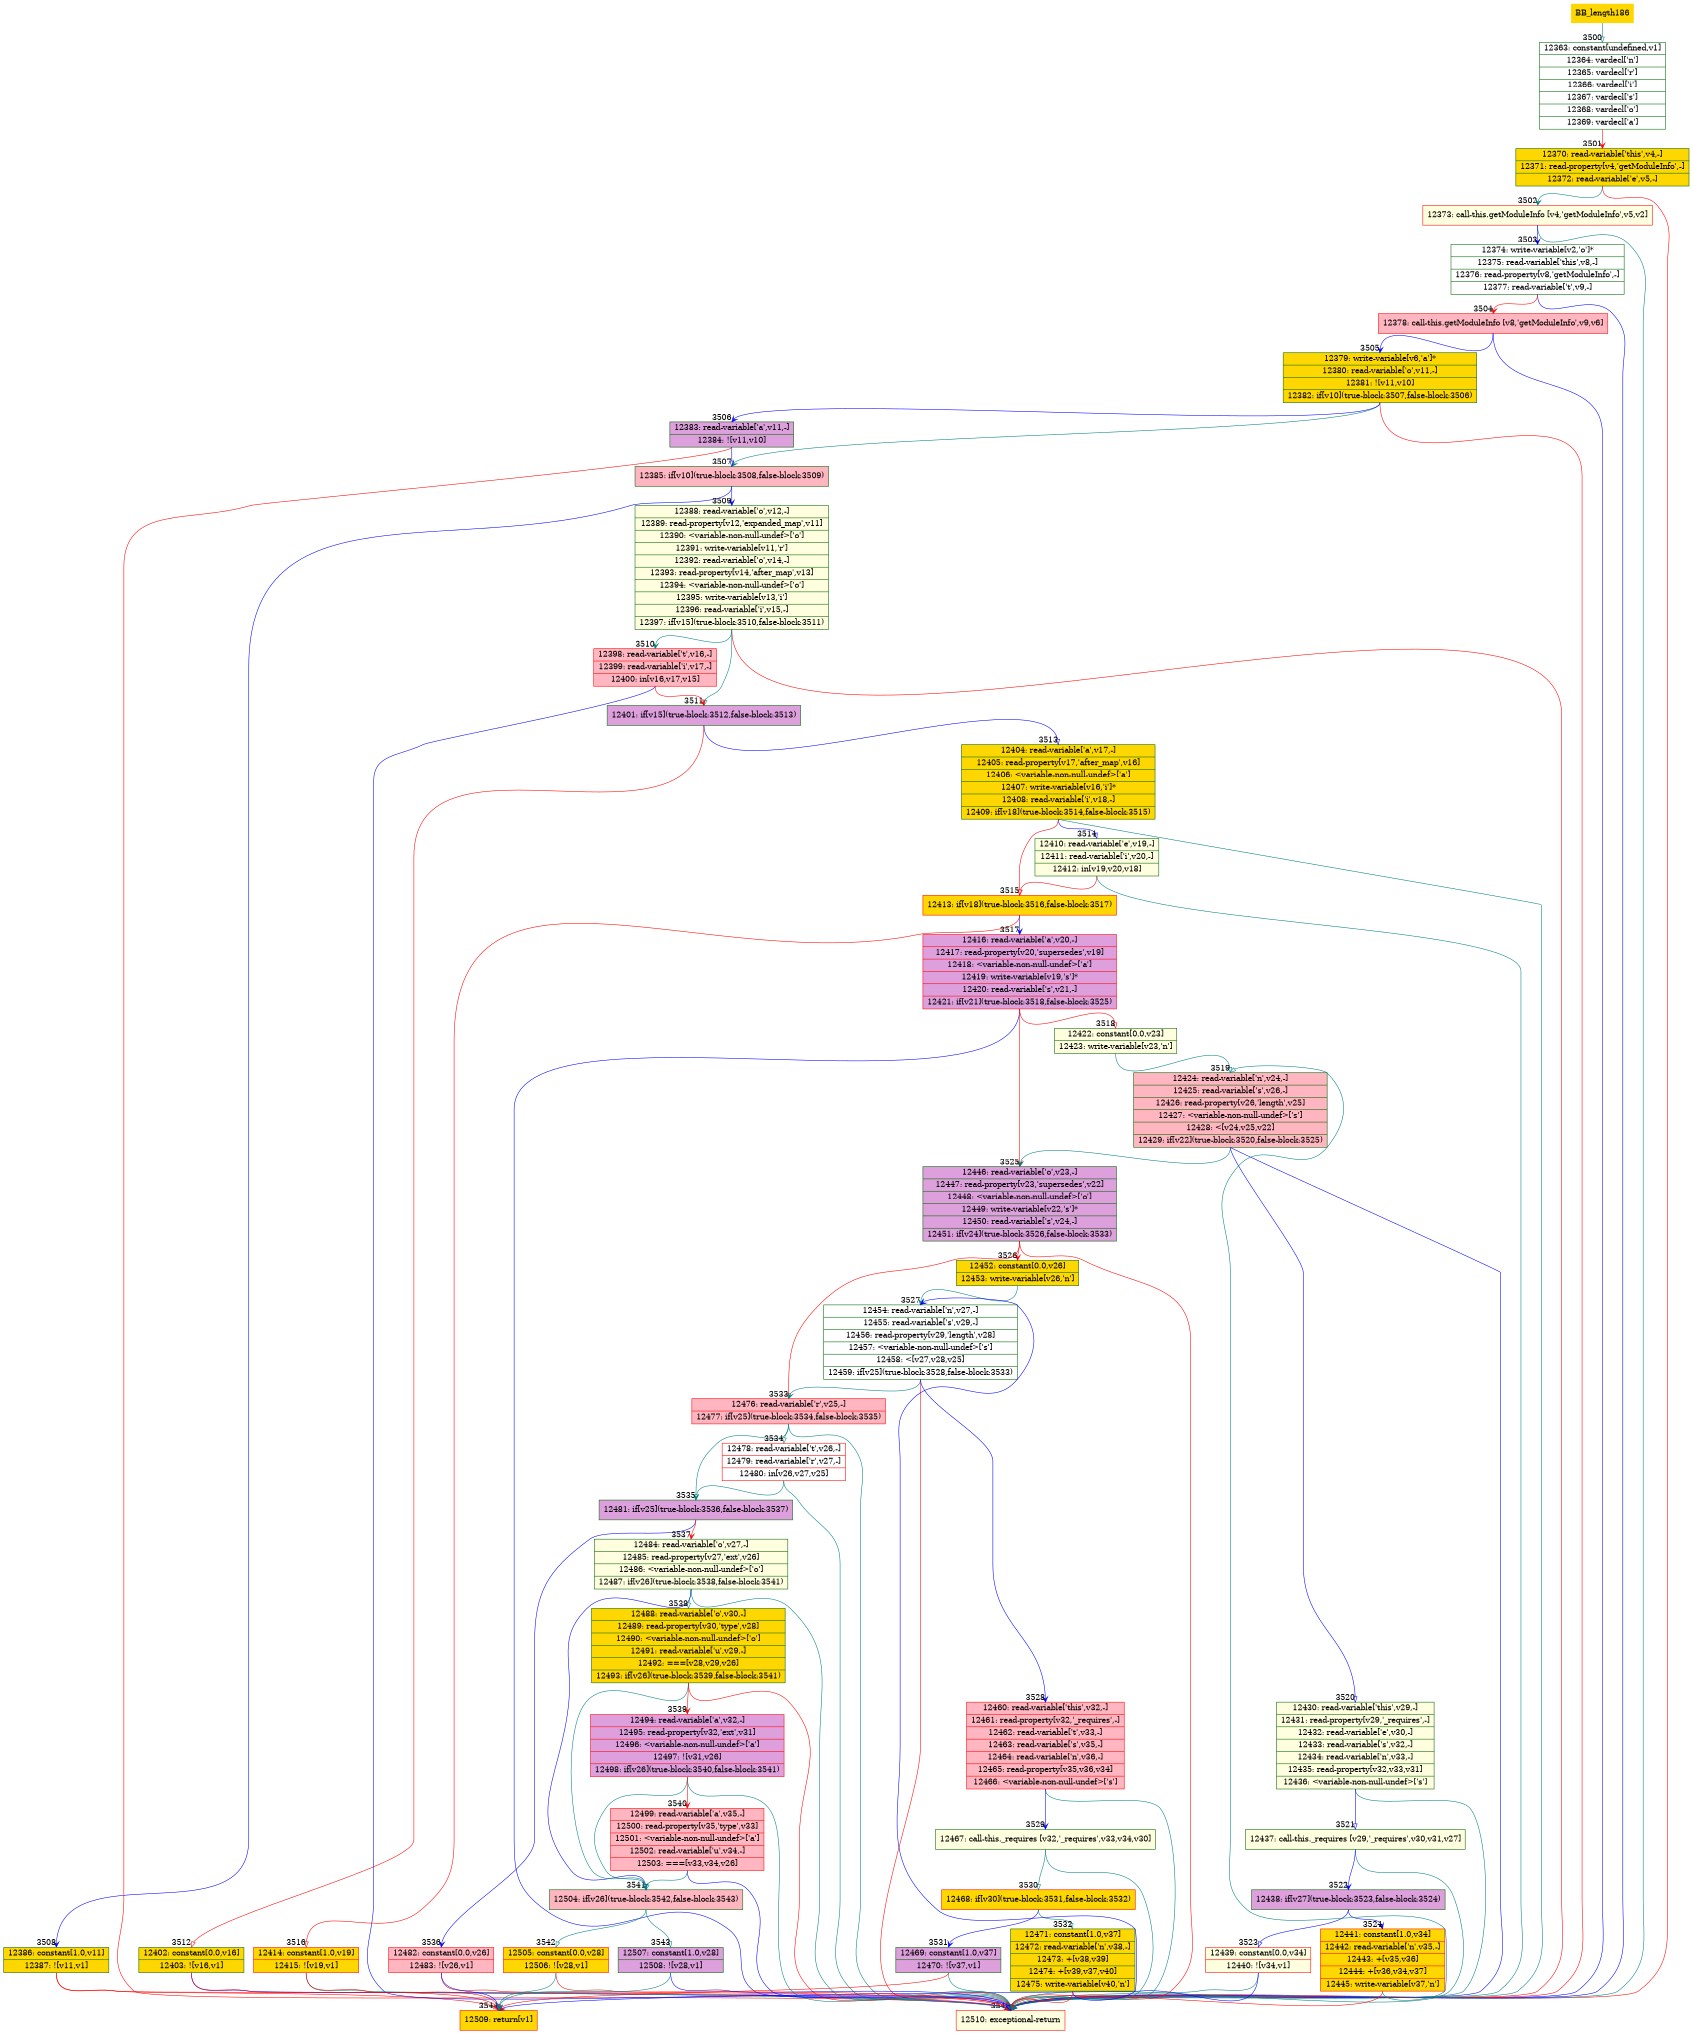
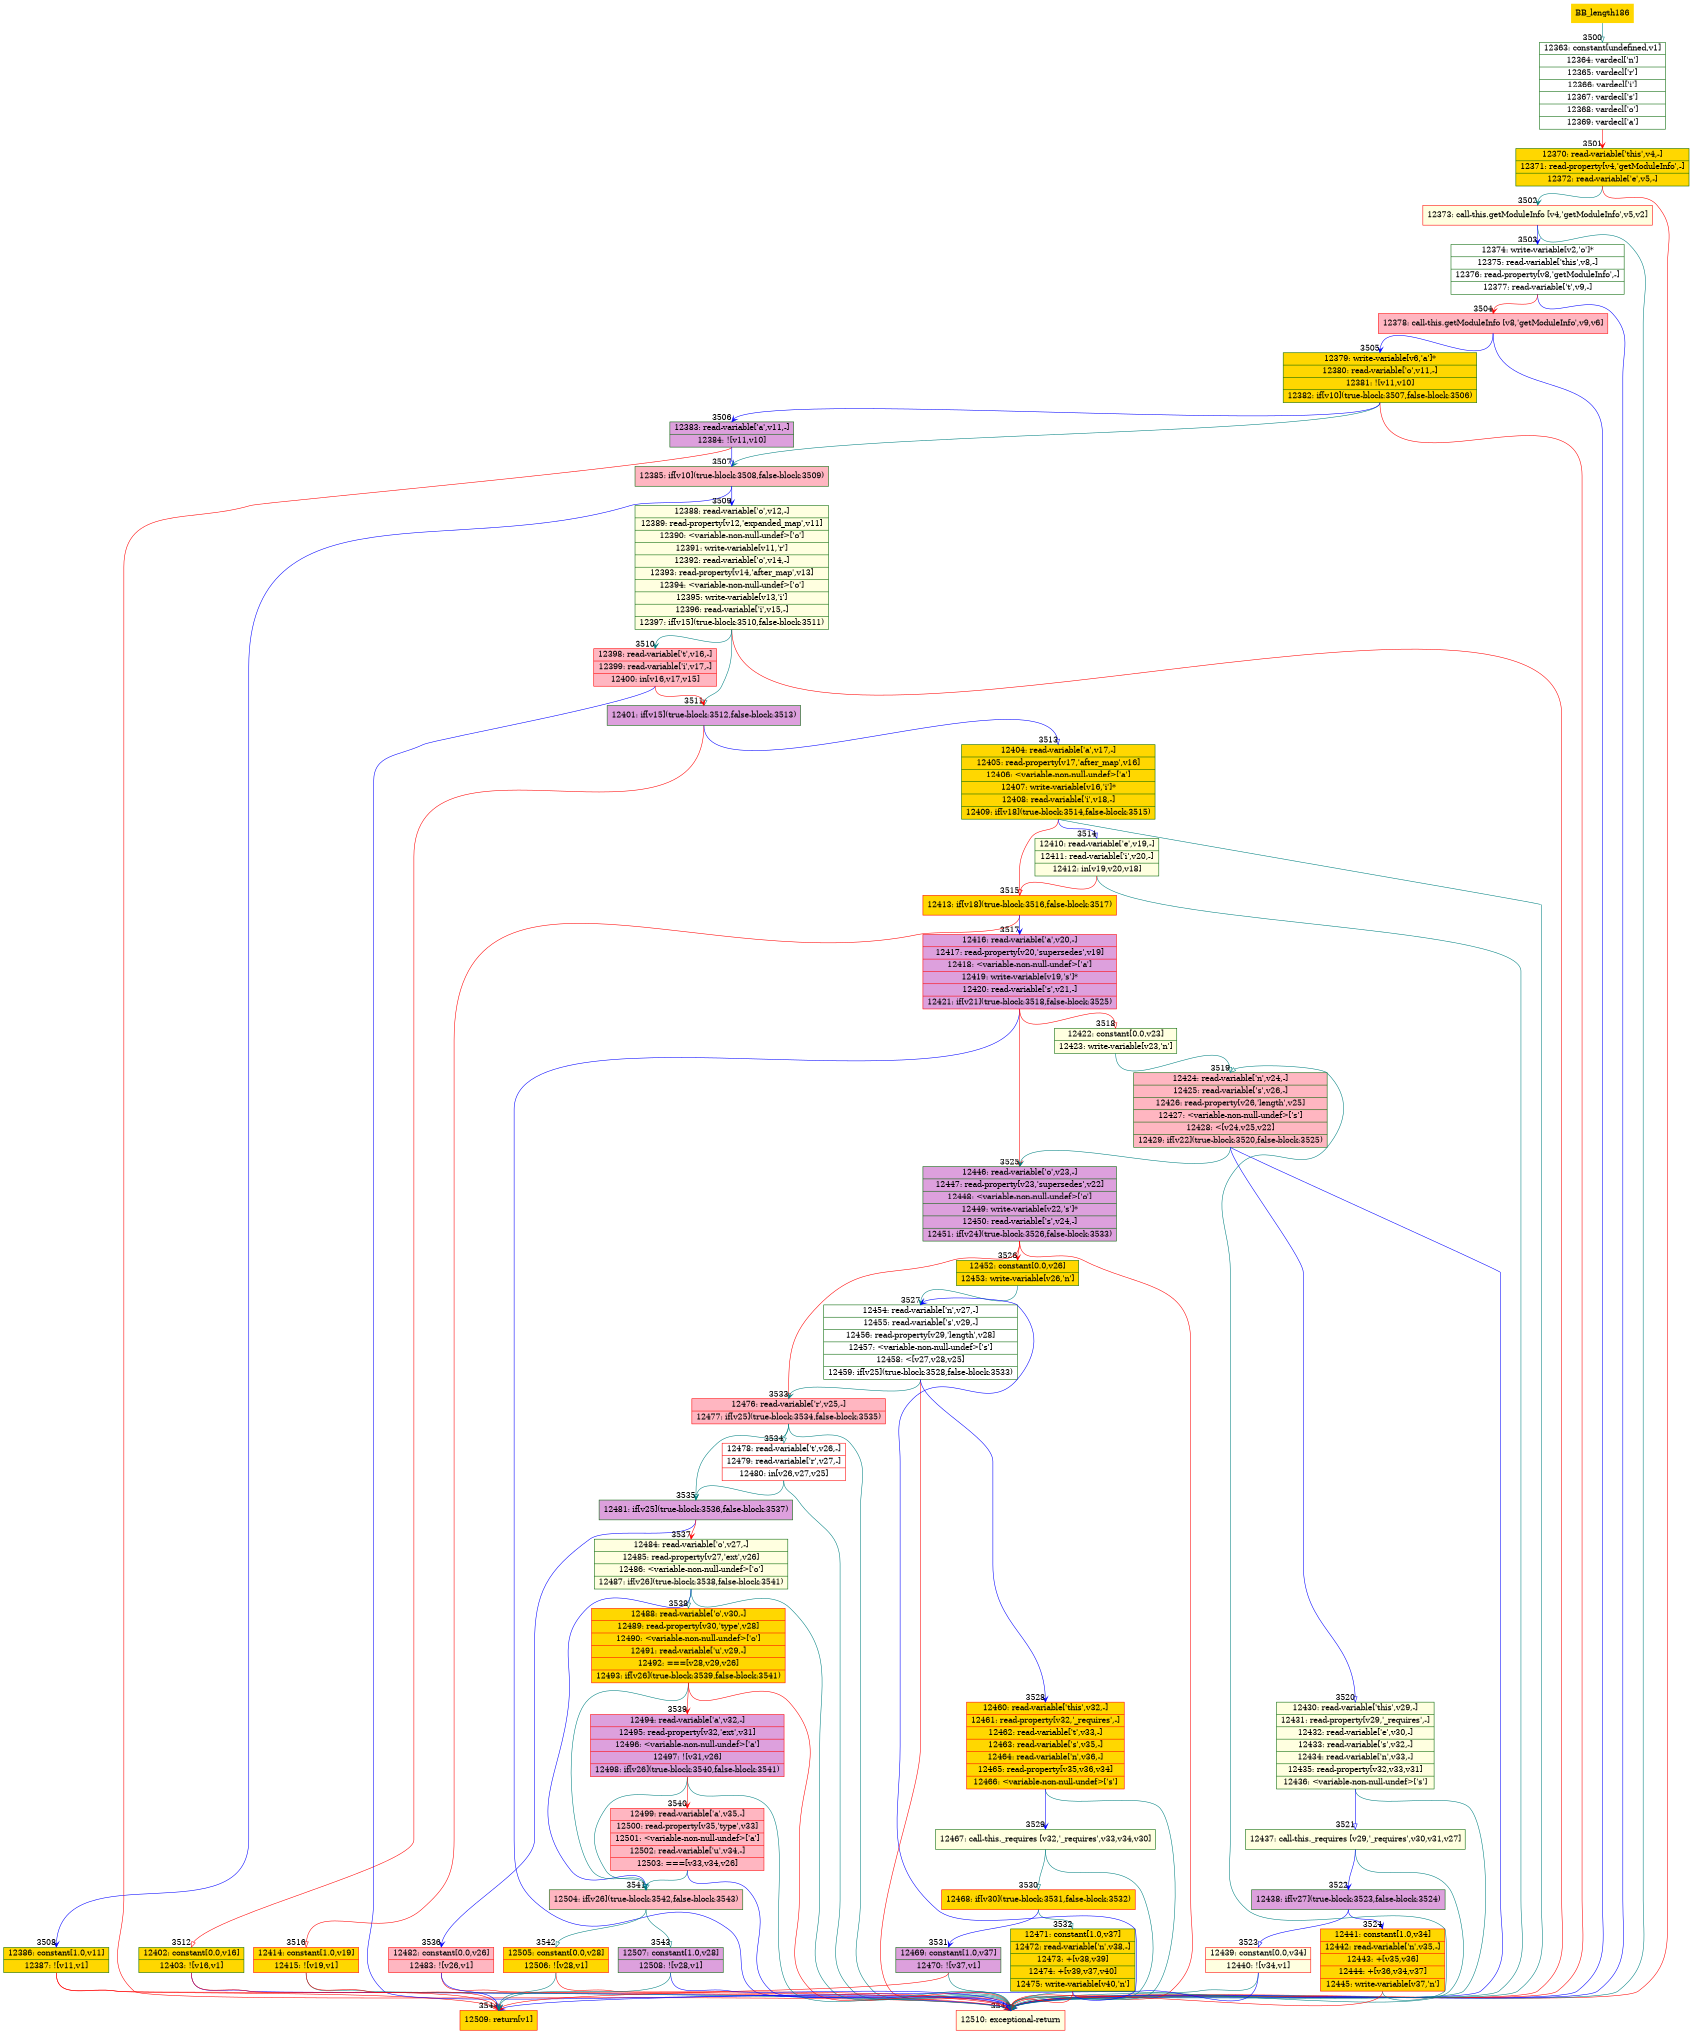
(688, 1646) -> (688, 1646)
(1045, 1746) -> (1045, 1746)
